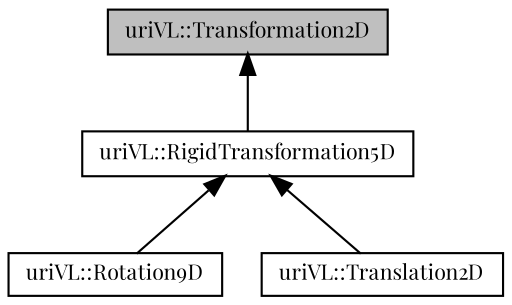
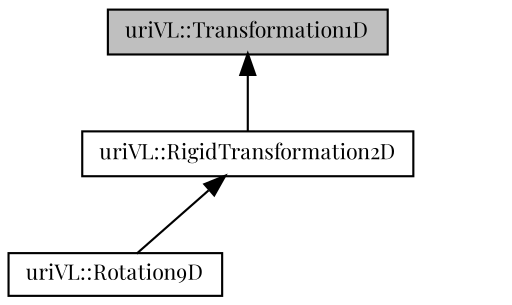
(248, 32) -> (248, 32)
(248, 154) -> (248, 154)
(382, 274) -> none
